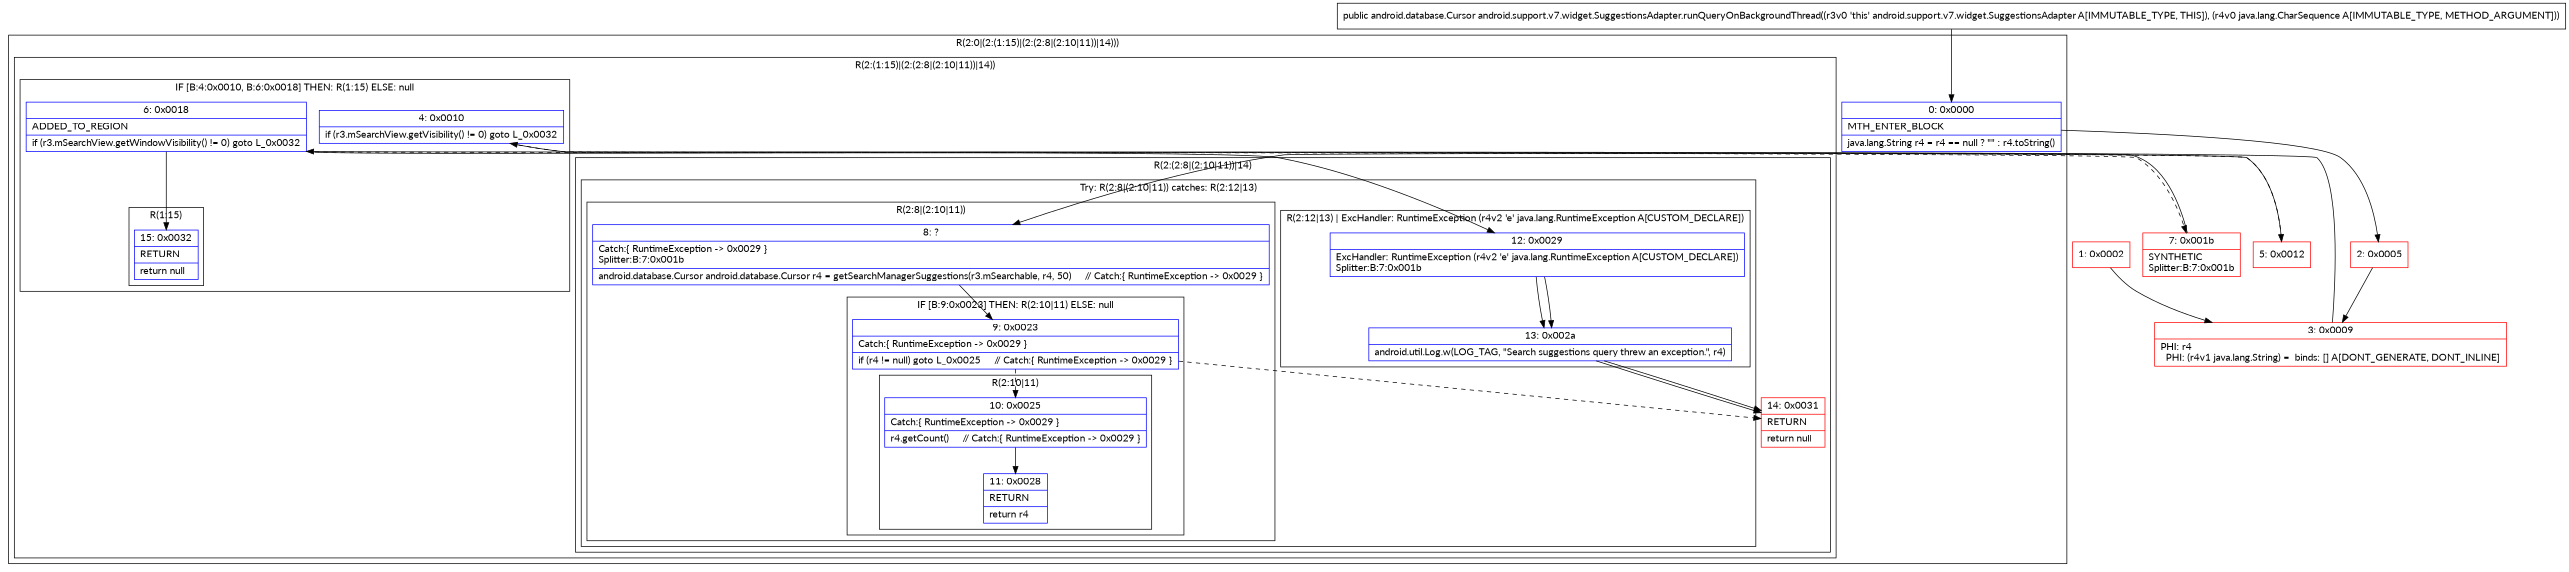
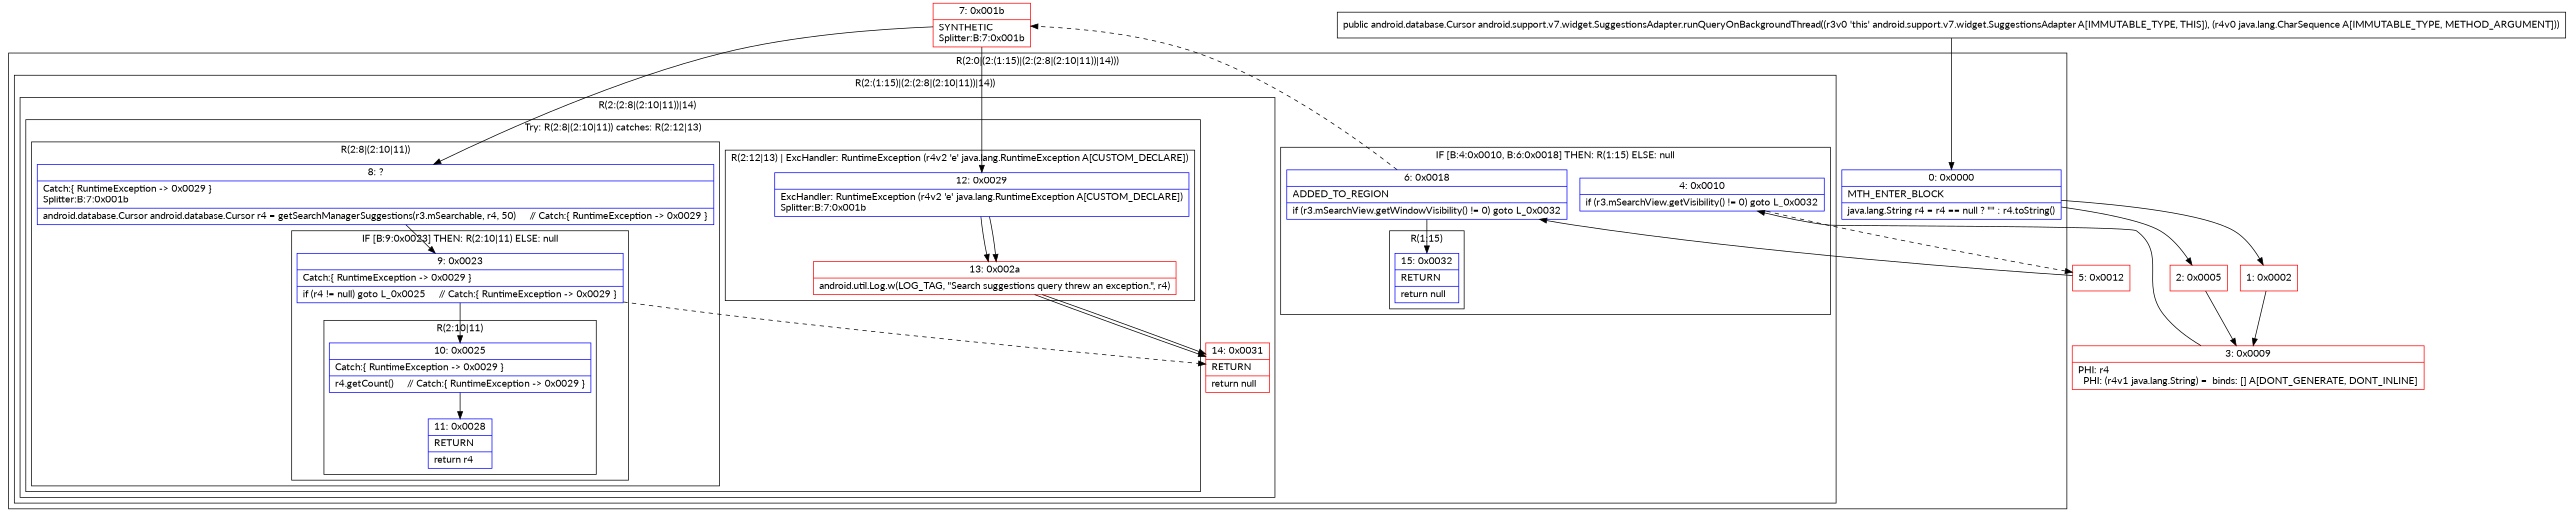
(903, 153) -> (982, 106)
none -> (2168, 212)
(1550, 344) -> (995, 278)
(1016, 380) -> (460, 316)
